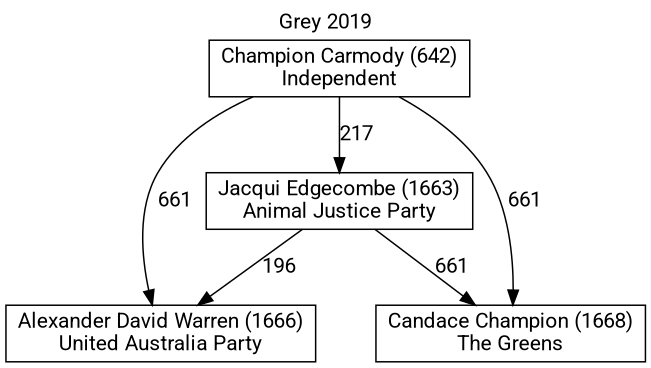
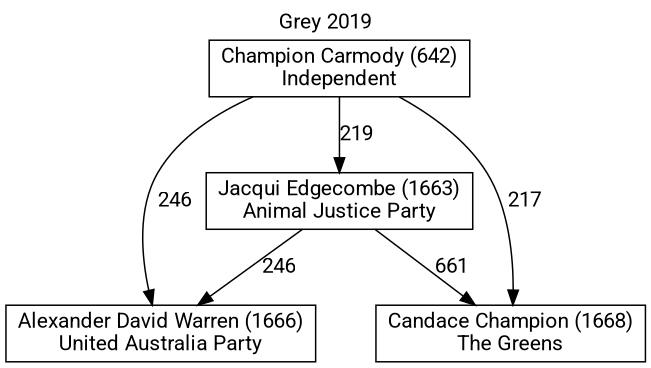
(357, 135) -> (357, 135)
(175, 201) -> (175, 201)
(525, 201) -> (525, 201)
(279, 267) -> (279, 267)
